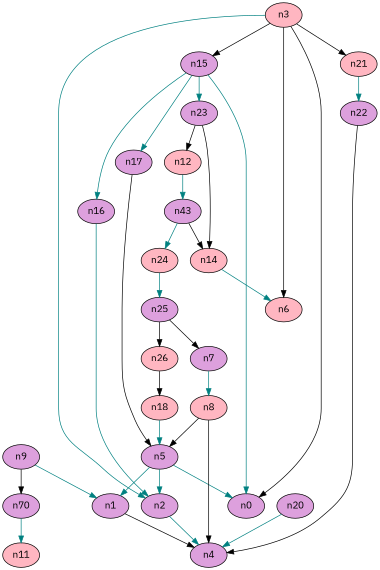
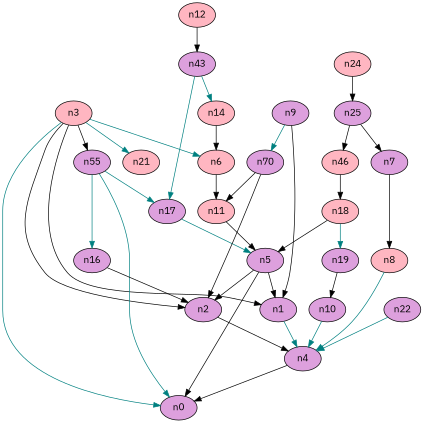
(318, 38) -> (105, 136)
(199, 64) -> (92, 162)
(359, 85) -> none
(199, 113) -> none
(284, 159) -> (142, 137)
(183, 184) -> (197, 36)
none -> (216, 184)
(59, 197) -> (38, 263)
none -> (239, 227)
(173, 233) -> (183, 134)
(194, 233) -> (205, 85)
none -> (340, 261)
(321, 267) -> (3, 302)
(160, 282) -> (353, 85)
(241, 282) -> (216, 134)
none -> (83, 283)
(122, 310) -> (213, 234)
(160, 359) -> (340, 162)
(96, 365) -> (145, 284)
(353, 374) -> (356, 333)
(209, 380) -> (389, 208)
none -> (244, 382)
(160, 429) -> (306, 234)
(187, 430) -> (241, 236)
(21, 478) -> (280, 135)
(160, 478) -> (237, 283)
(209, 478) -> (358, 314)
(138, 479) -> (271, 282)
(63, 480) -> (295, 209)
(200, 480) -> (224, 331)
(295, 506) -> (327, 310)
(21, 527) -> (243, 184)
(182, 528) -> (250, 333)
(156, 529) -> (289, 331)
